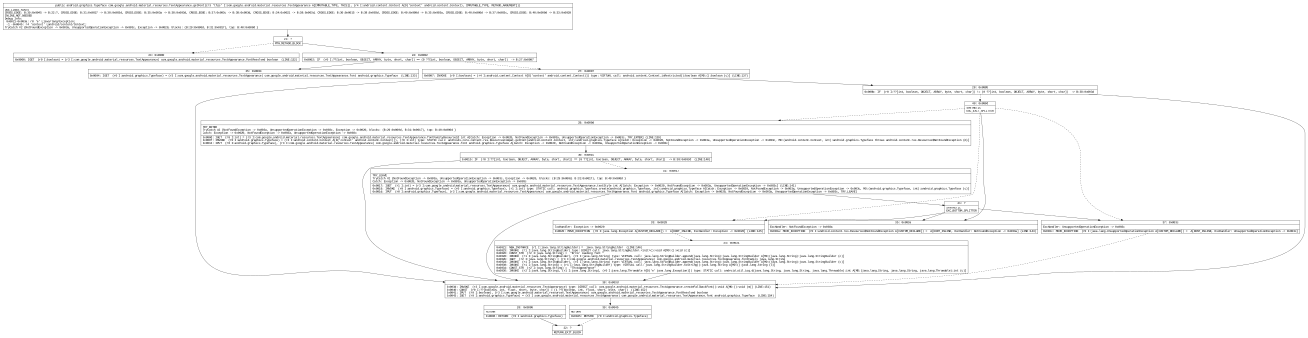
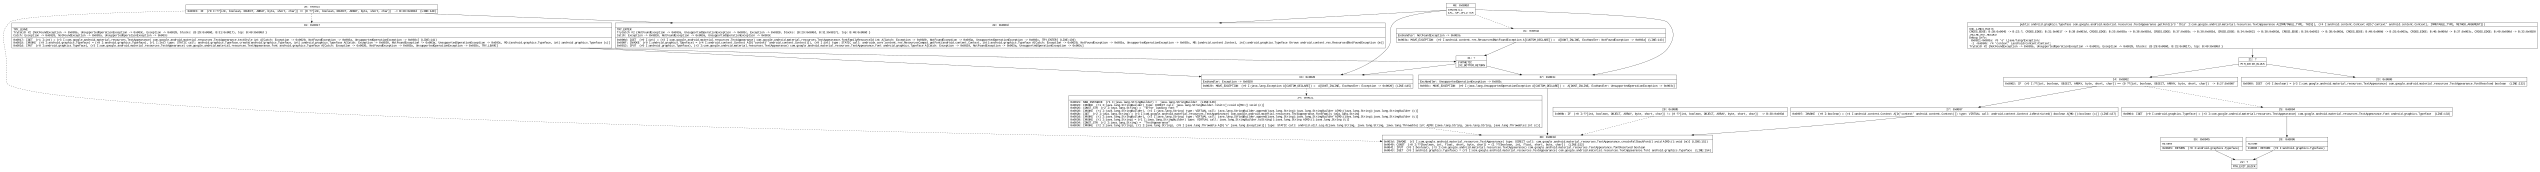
(288, 43) -> (2253, 64)
(234, 48) -> (2310, 70)
(338, 65) -> (2203, 97)
(502, 65) -> (2039, 97)
(782, 82) -> none
(980, 97) -> none
(980, 111) -> (1461, 13)
(873, 114) -> (1334, 16)
none -> (2287, 126)
(1079, 146) -> (1625, 16)
(586, 148) -> (548, 18)
(984, 172) -> (1493, 21)
(894, 205) -> (1390, 34)
(961, 211) -> (1471, 65)
(935, 216) -> (1501, 49)
(520, 222) -> (890, 62)
(365, 225) -> (573, 123)
(1208, 269) -> (1618, 125)
(965, 274) -> (1547, 111)
(658, 276) -> (1453, 131)
(610, 301) -> none
(587, 322) -> (2224, 155)
(567, 332) -> (2244, 167)
